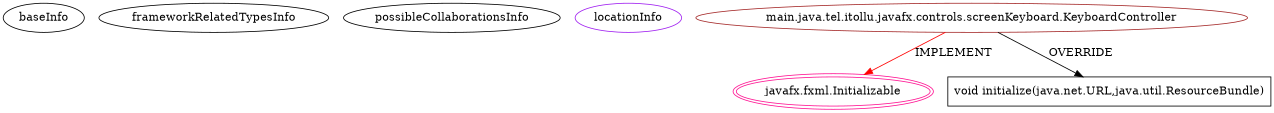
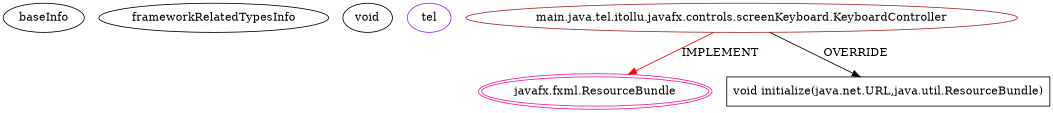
(452, 18) -> (368, 18)
(628, 18) -> (429, 18)
(833, 91) -> (595, 91)
